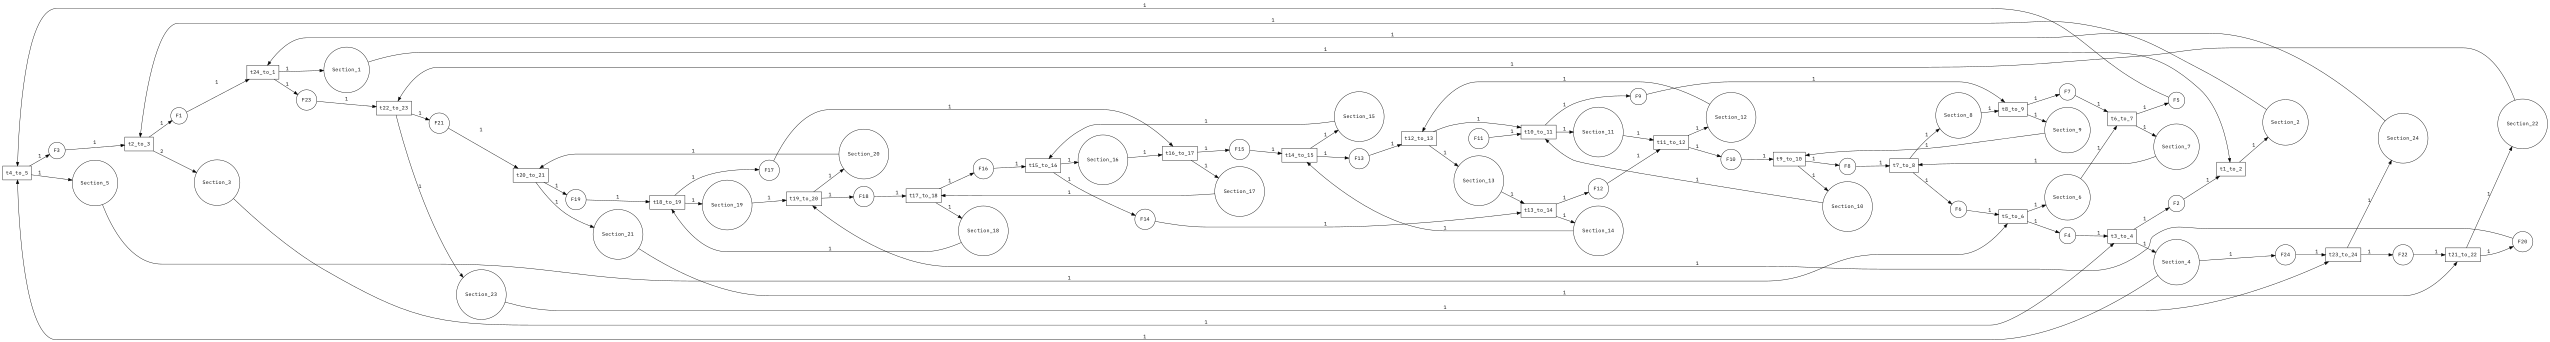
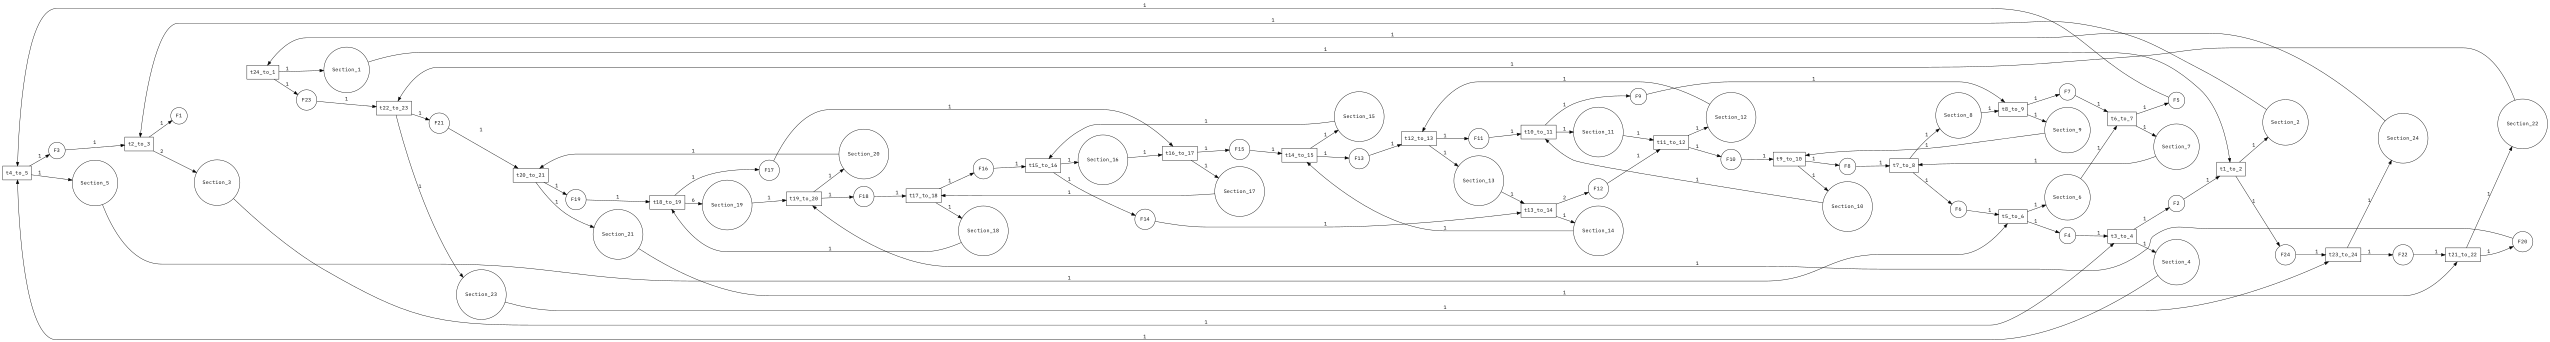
(216, 97) -> none
(1475, 122) -> (1451, 139)
(1565, 198) -> (1565, 198)
(694, 200) -> (694, 200)
(2235, 258) -> (2257, 210)
